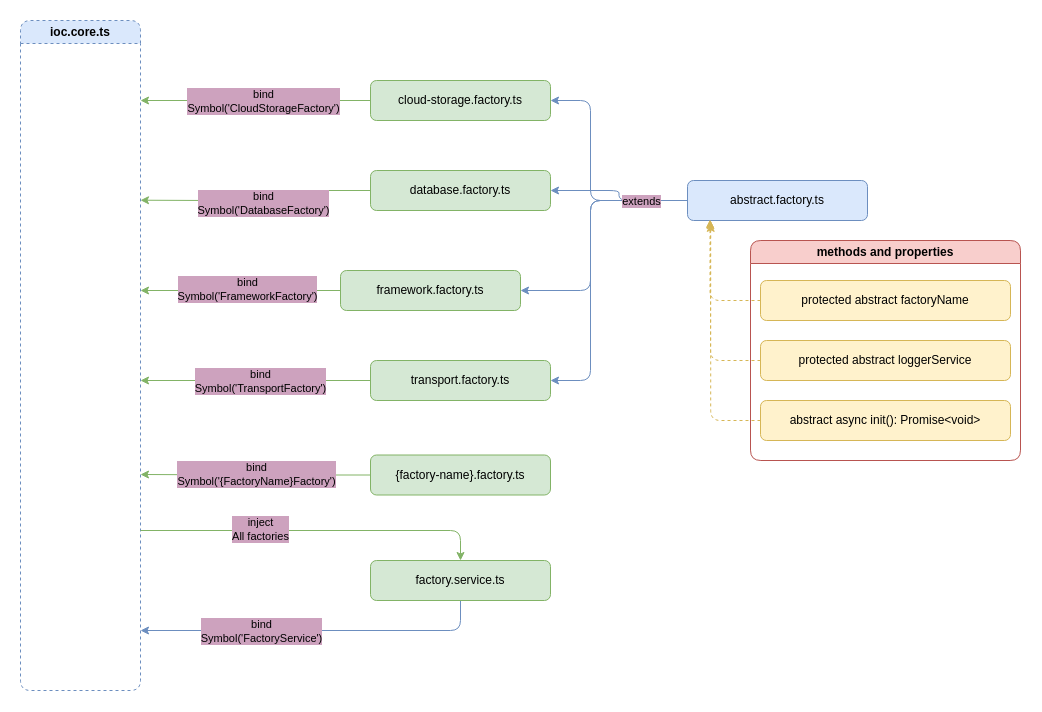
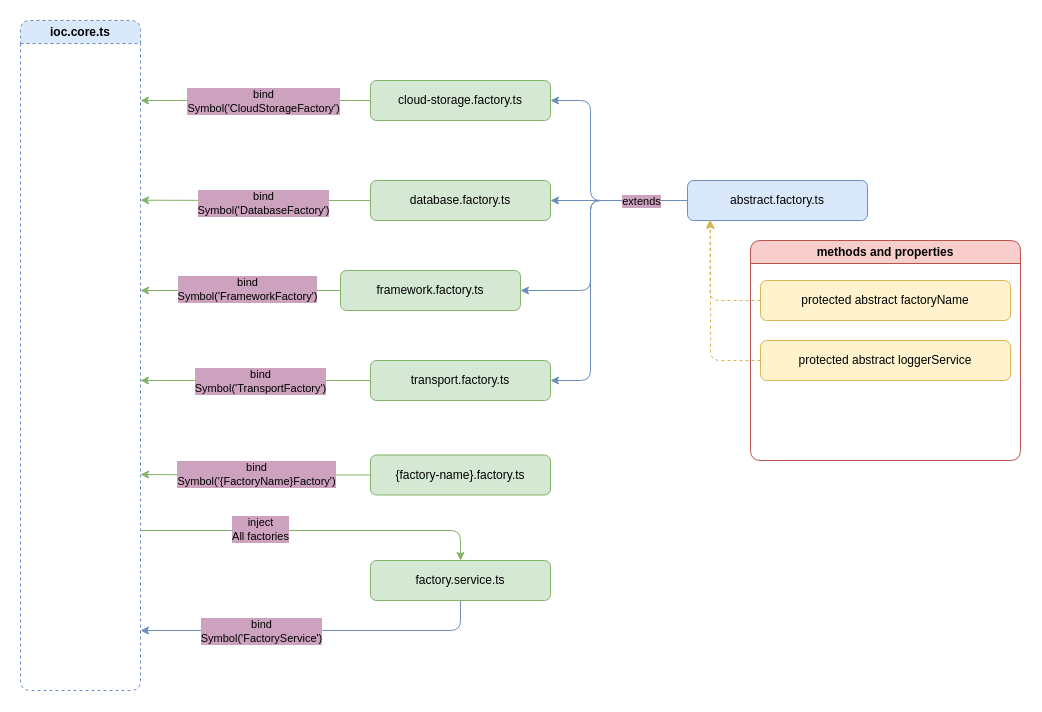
(461, 191) -> (461, 201)
(711, 409) -> none
(886, 421) -> none
